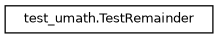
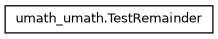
(109, 19) -> (109, 19)
